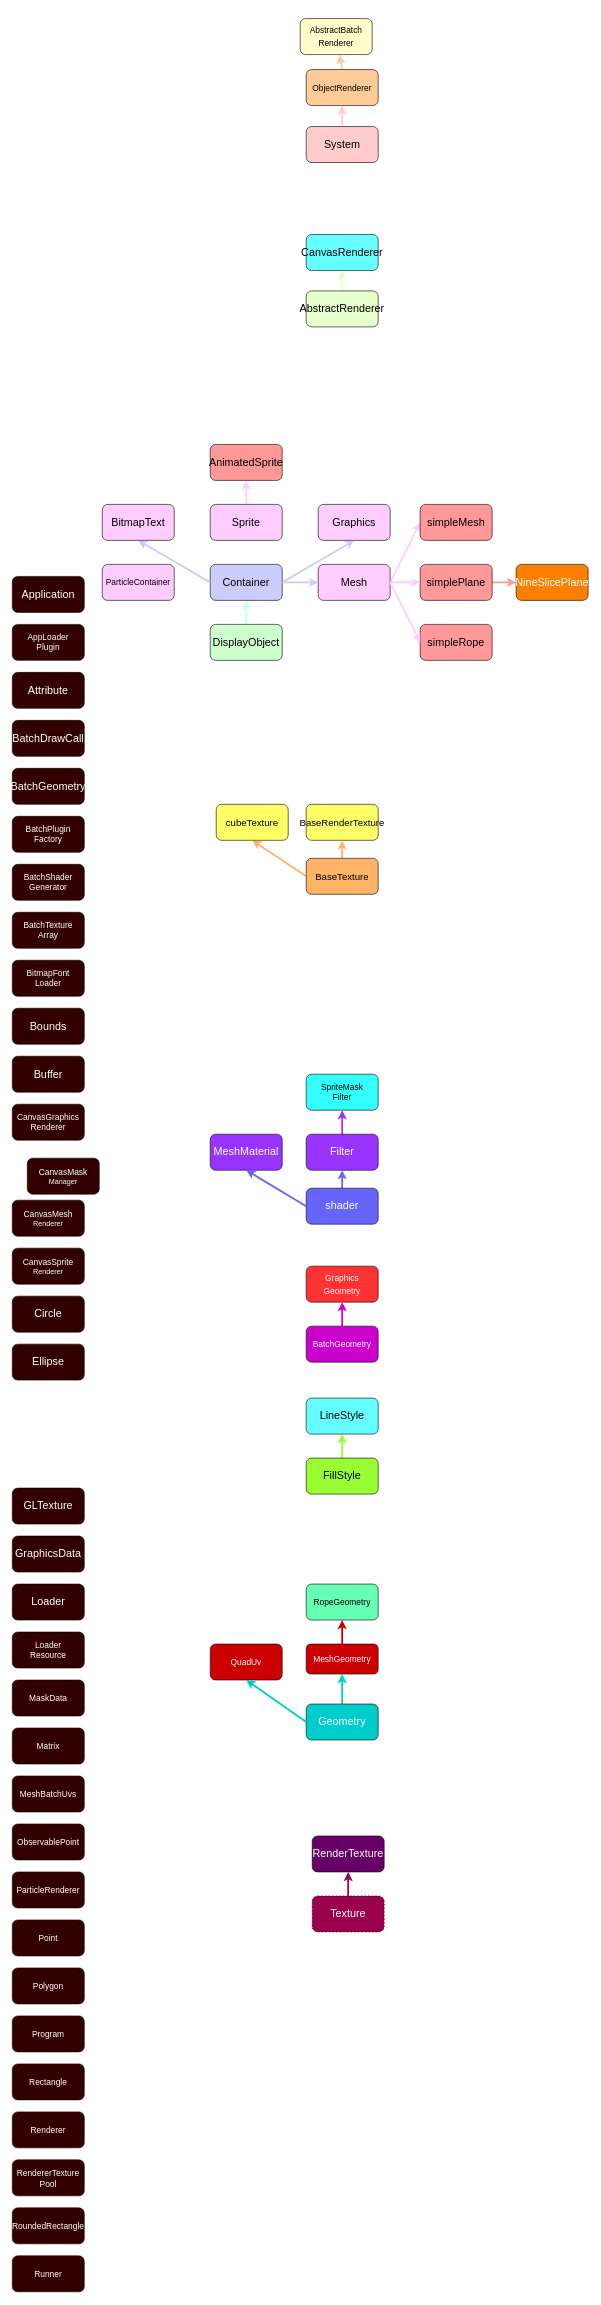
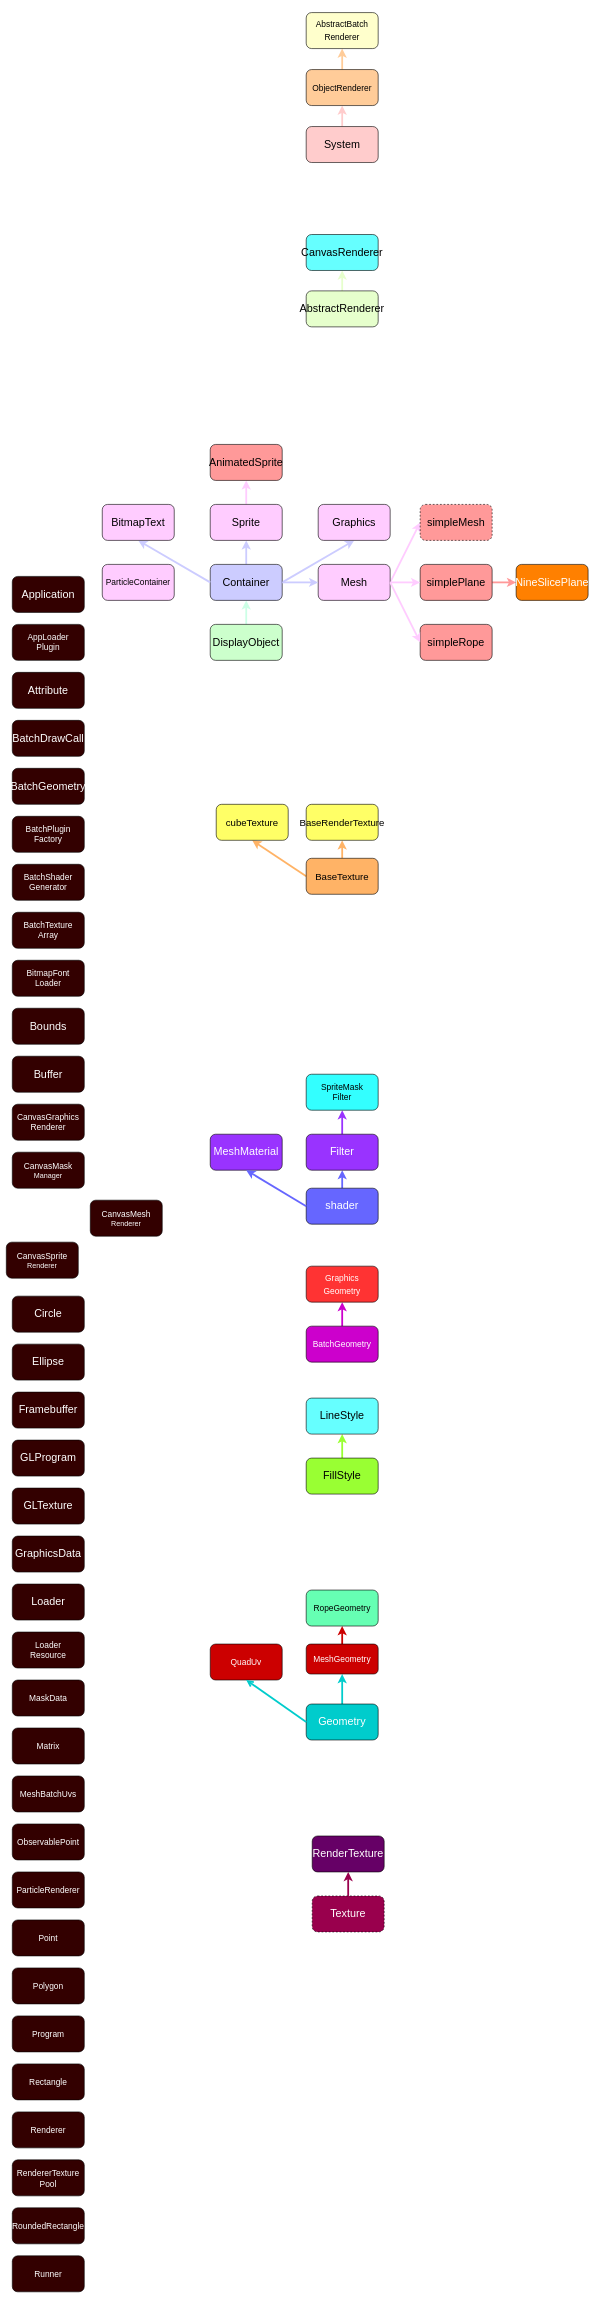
(336, 36) -> (342, 30)
(456, 522) -> (456, 522)
none -> (246, 556)
(63, 1176) -> (48, 1170)
(48, 1218) -> (126, 1218)
(48, 1266) -> (42, 1260)
none -> (48, 1410)
none -> (48, 1458)
(342, 1602) -> (342, 1608)
(252, 1684) -> (251, 1684)
